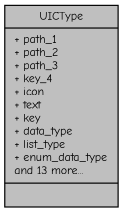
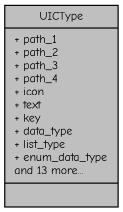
(33, 79) -> (36, 79)
